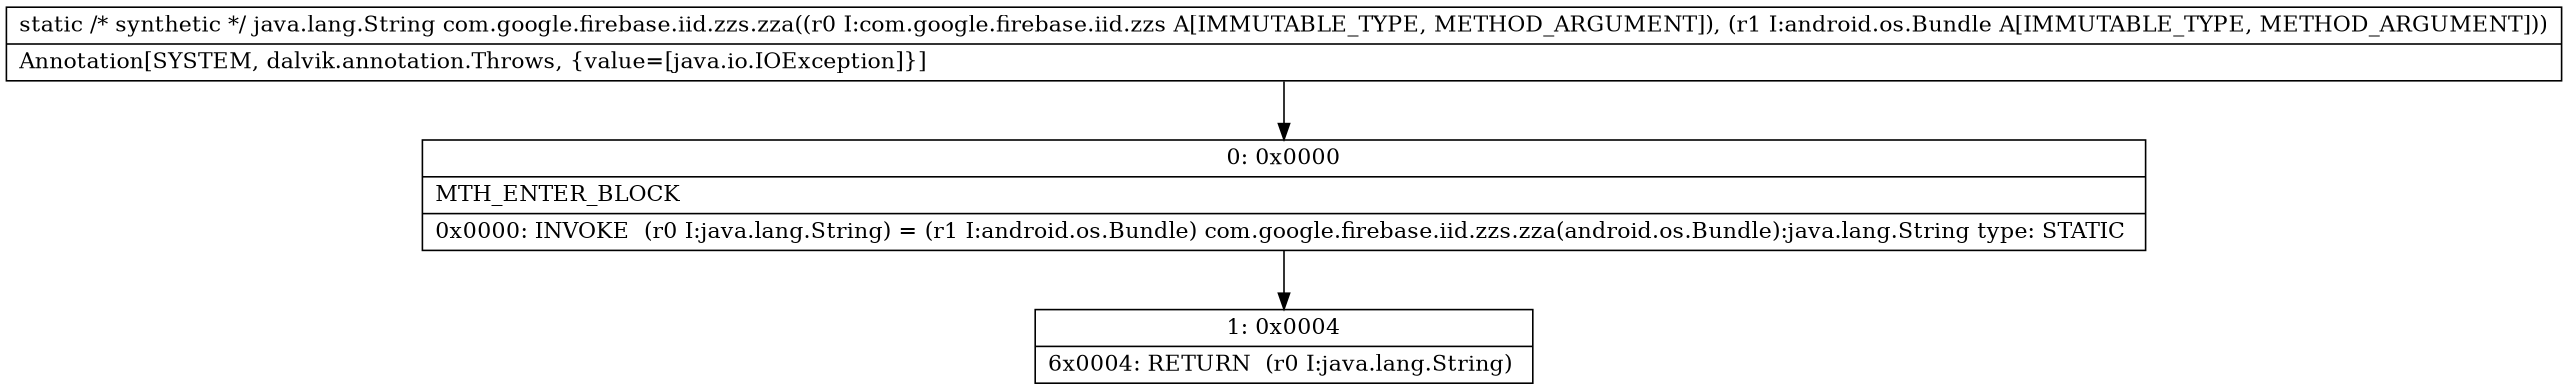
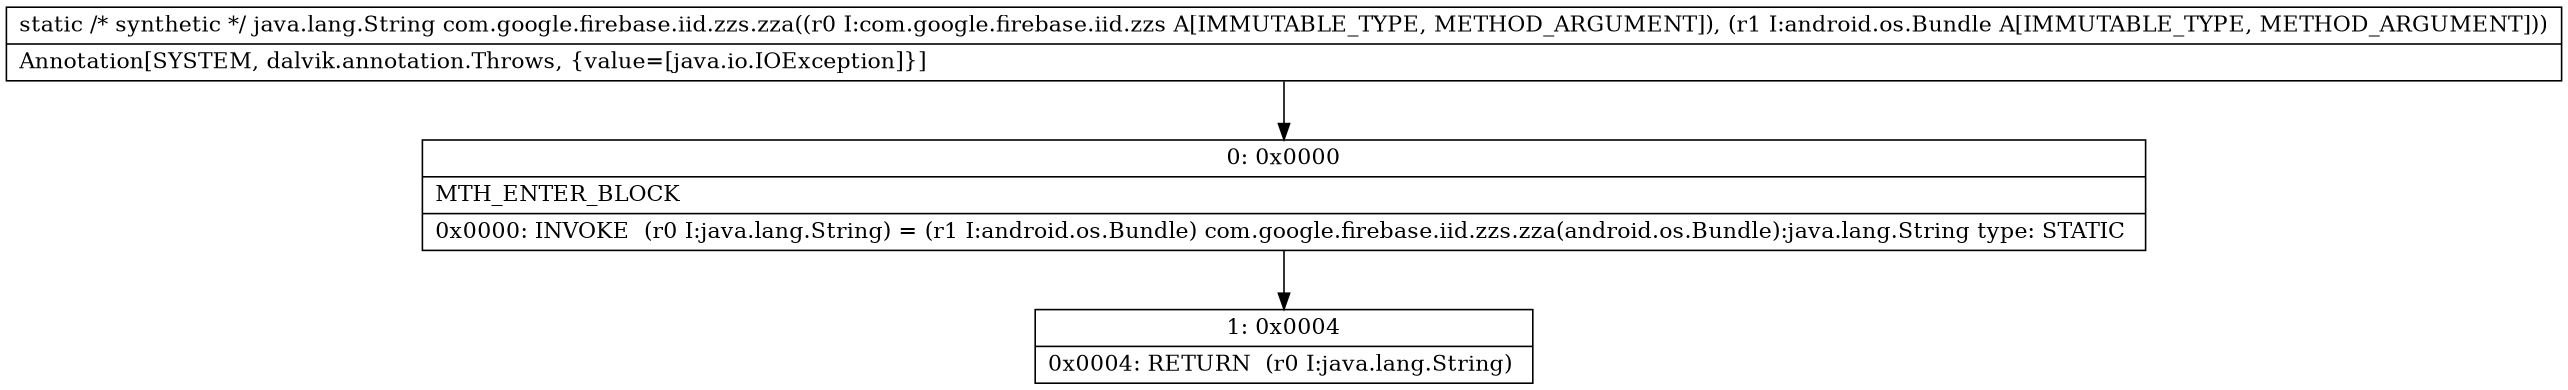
(1284, 364) -> (1284, 364)
